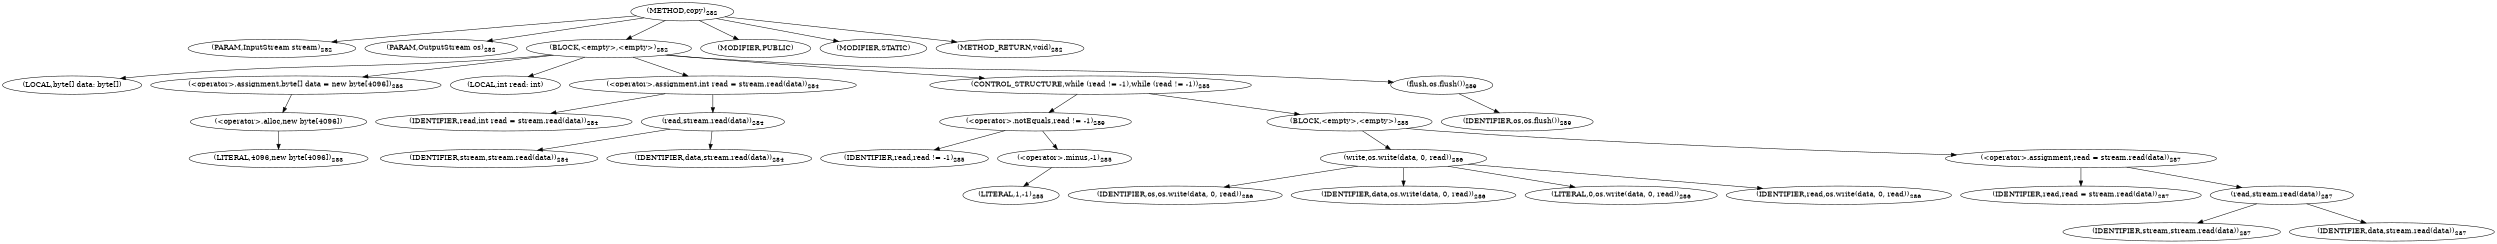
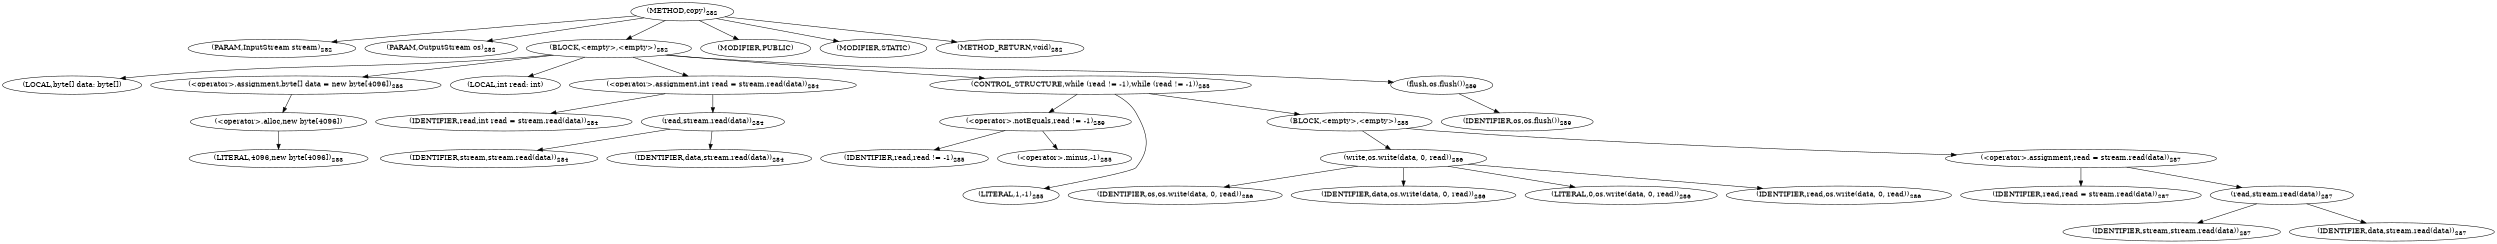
(1040, 176) -> (1136, 168)
